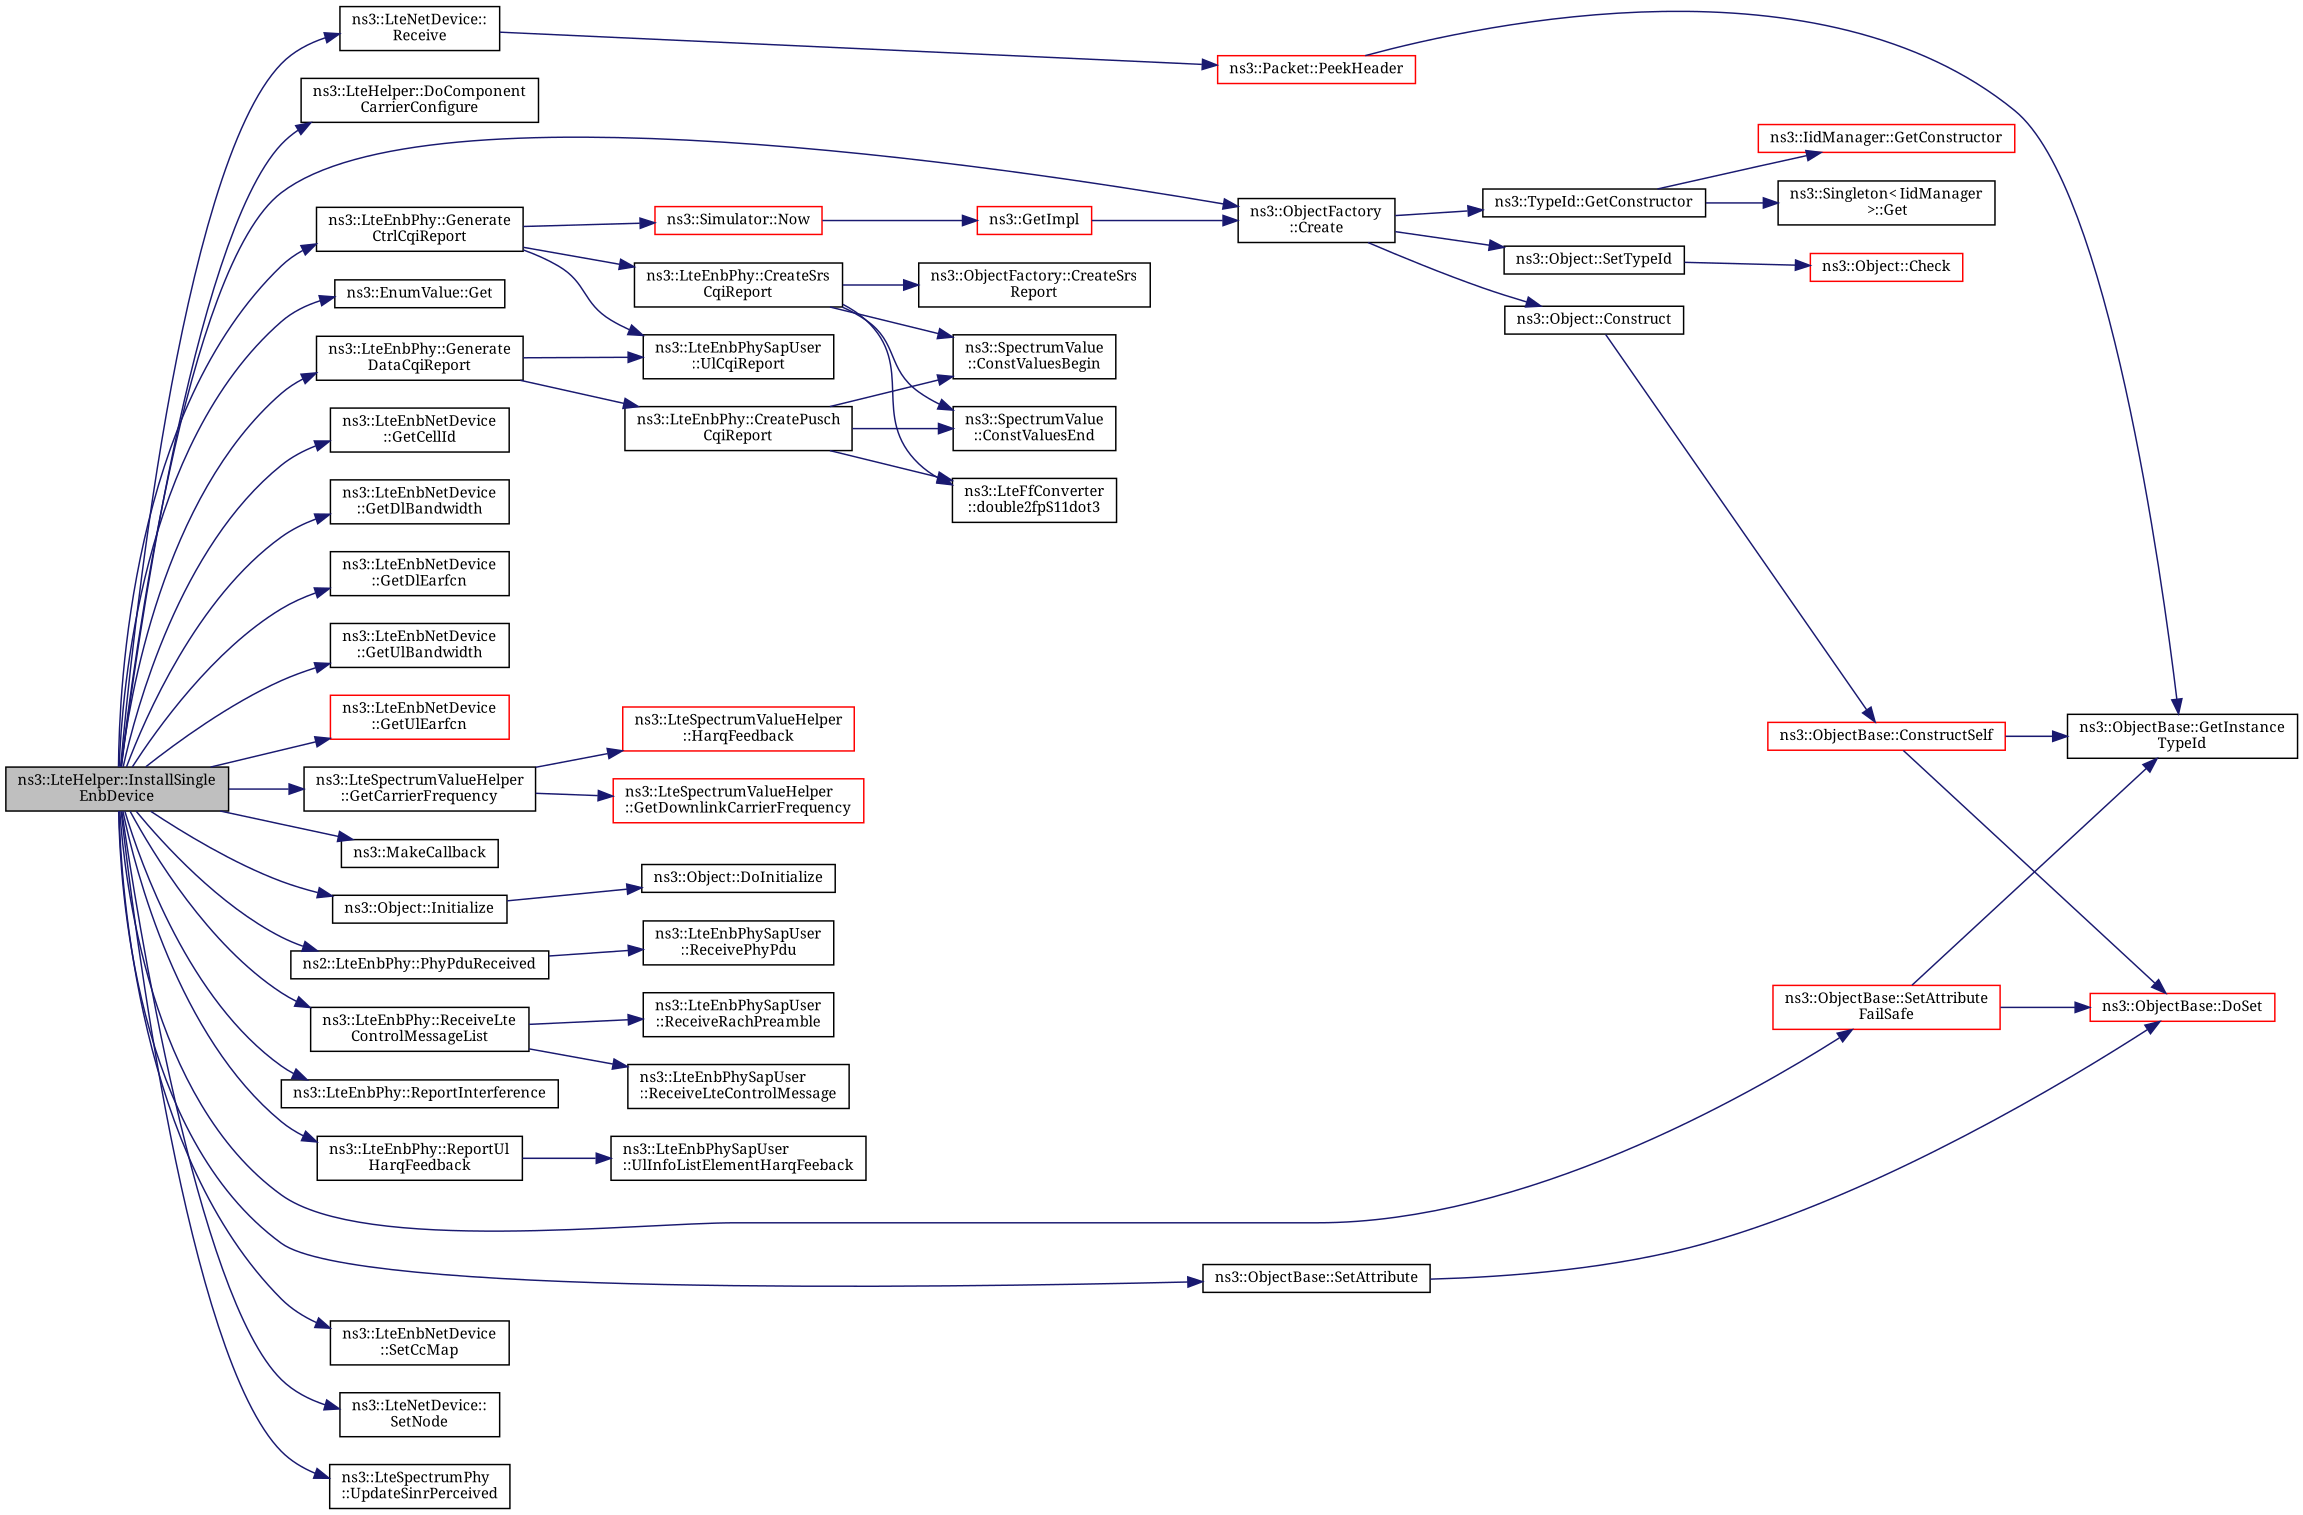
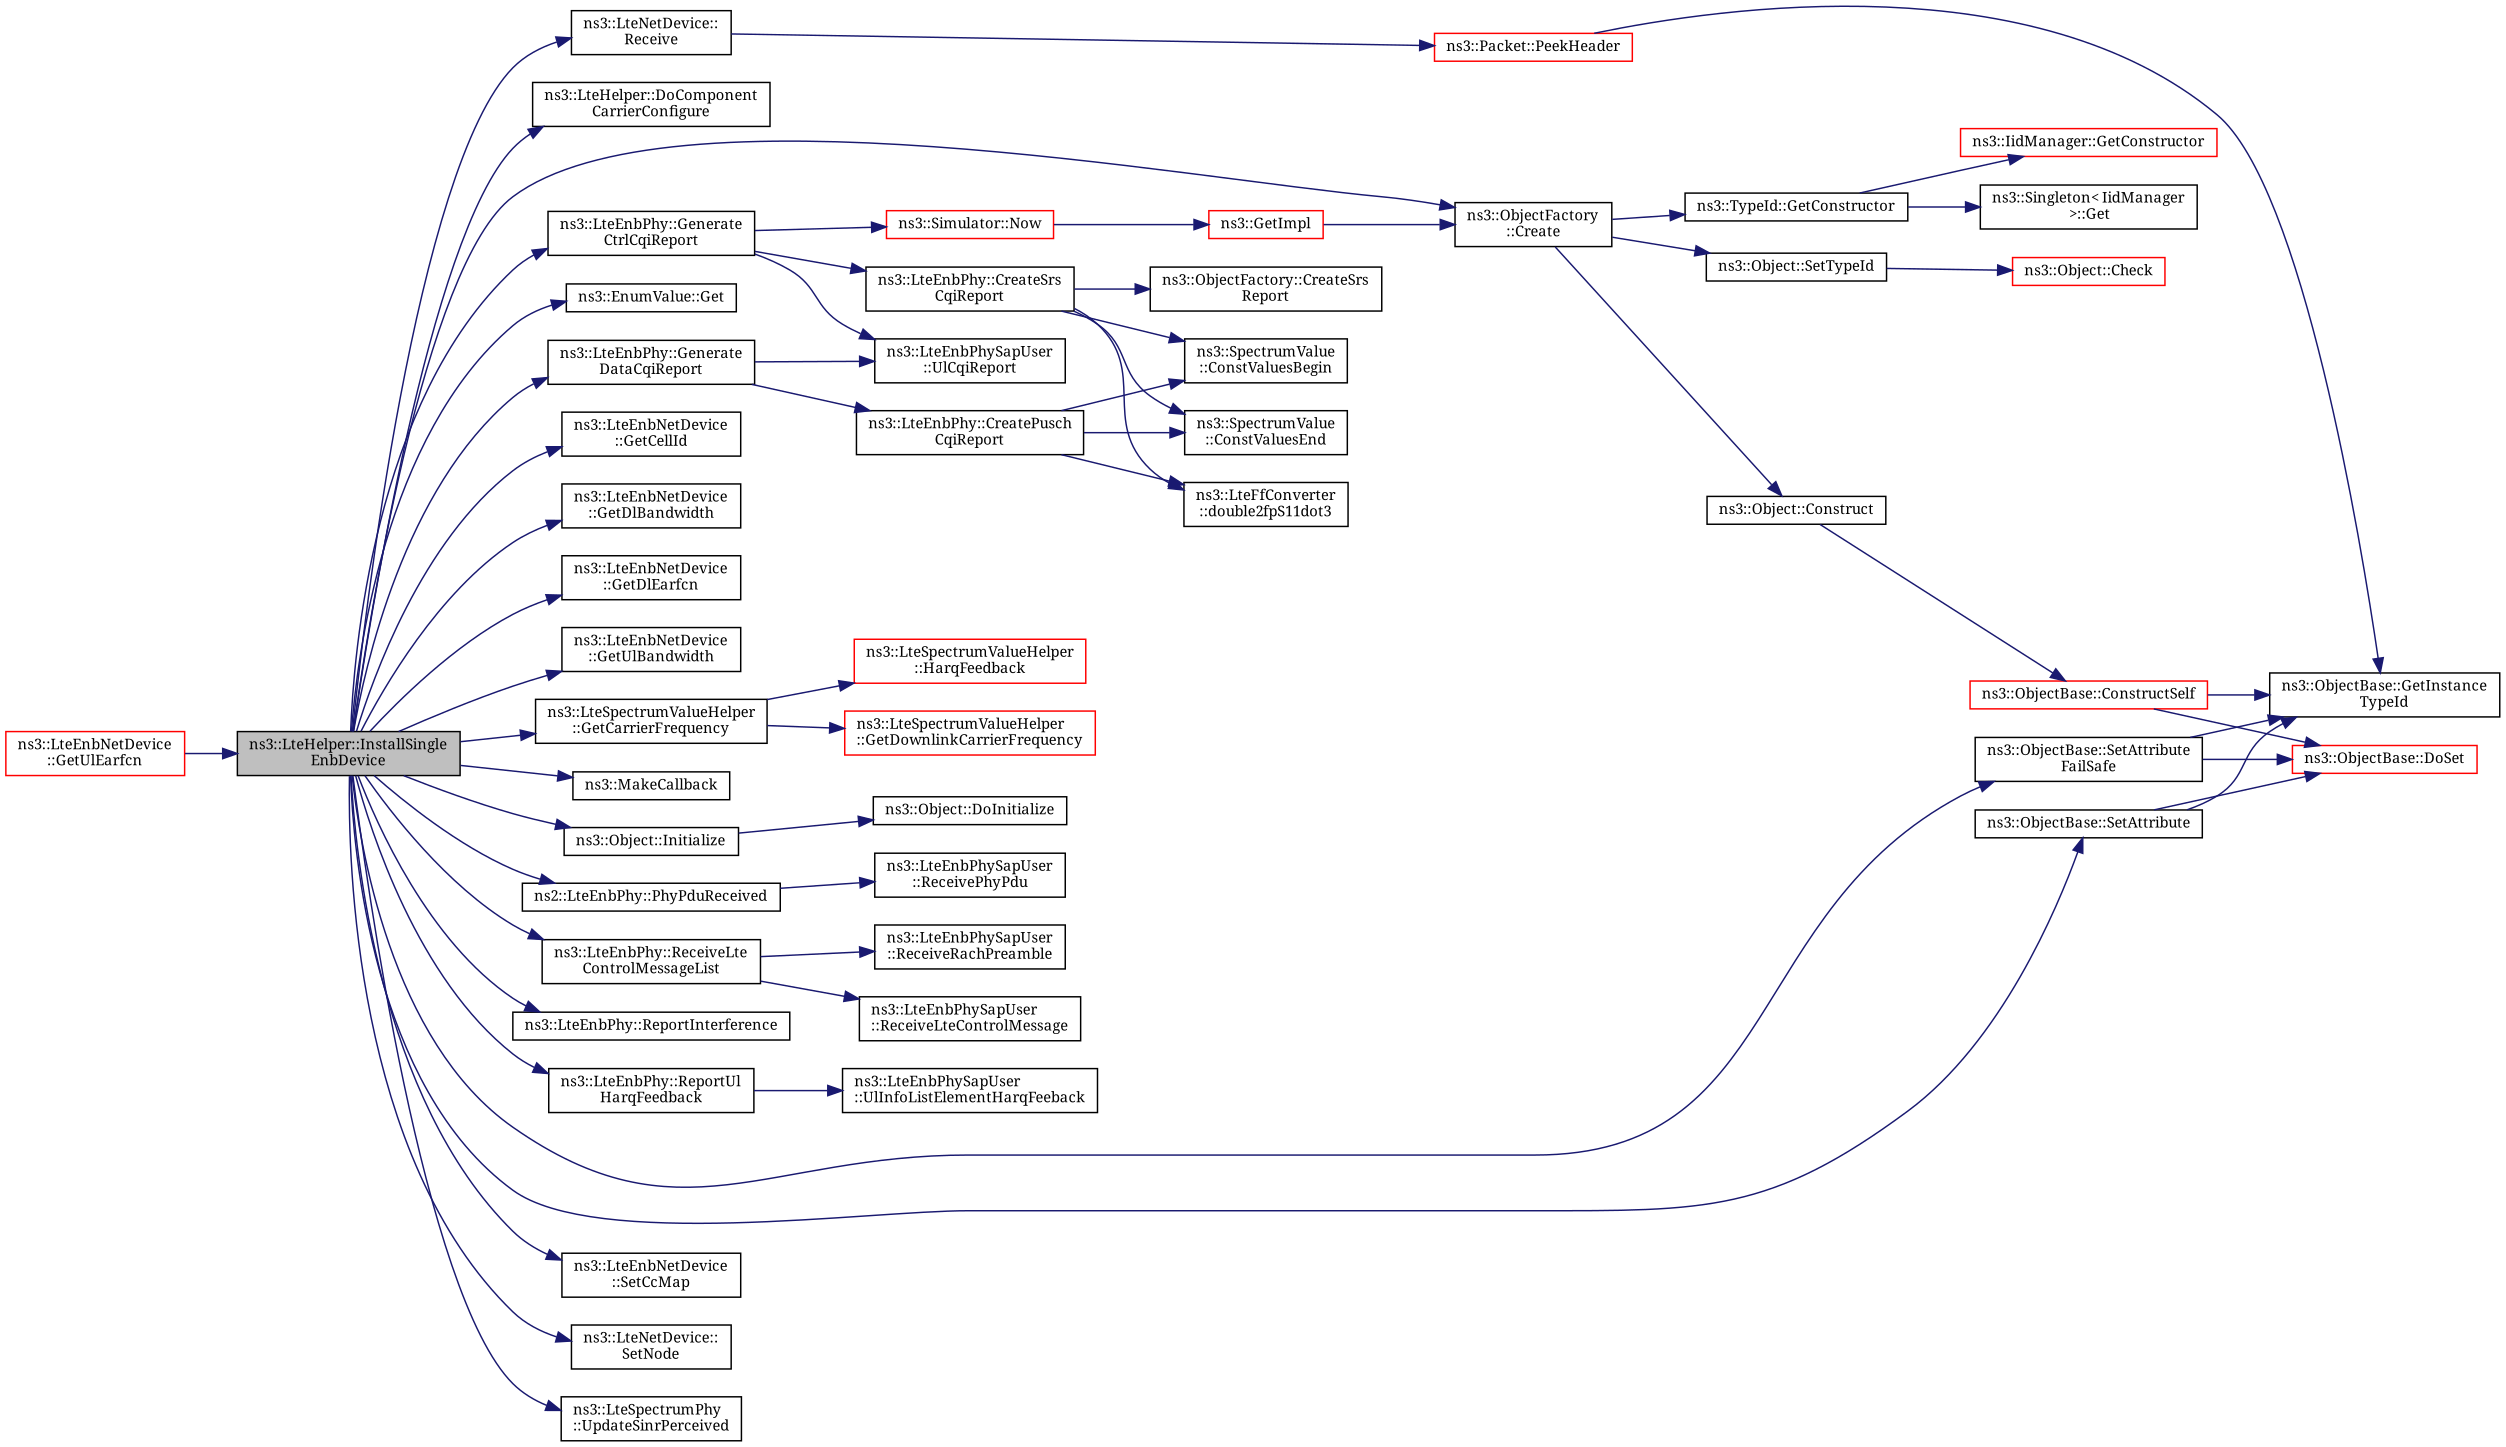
(263, 754) -> (204, 754)
none -> (2240, 772)
(1887, 1007) -> (2089, 759)
